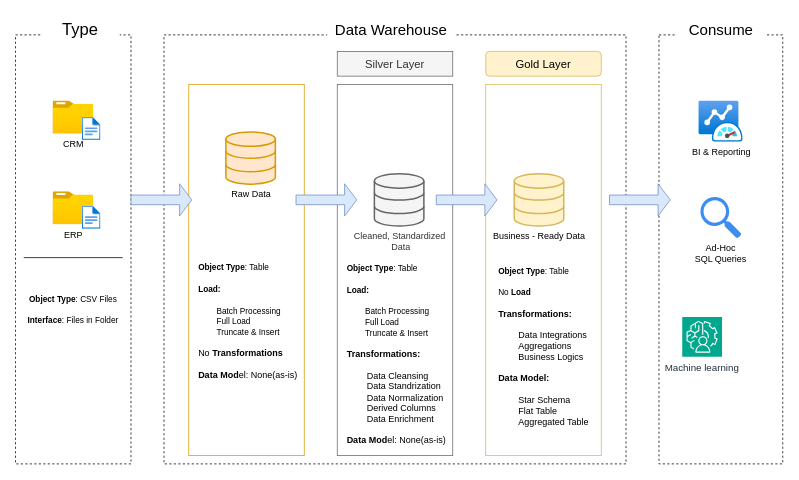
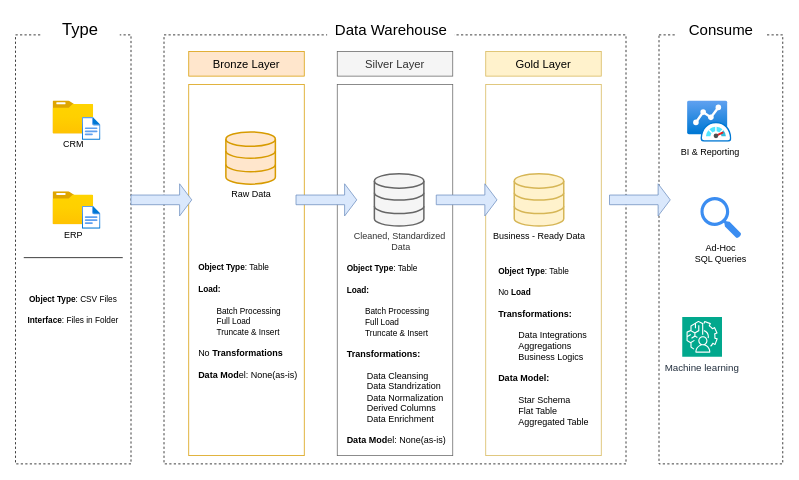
none -> (246, 64)
(543, 64) -> (543, 64)
(721, 122) -> (710, 122)
